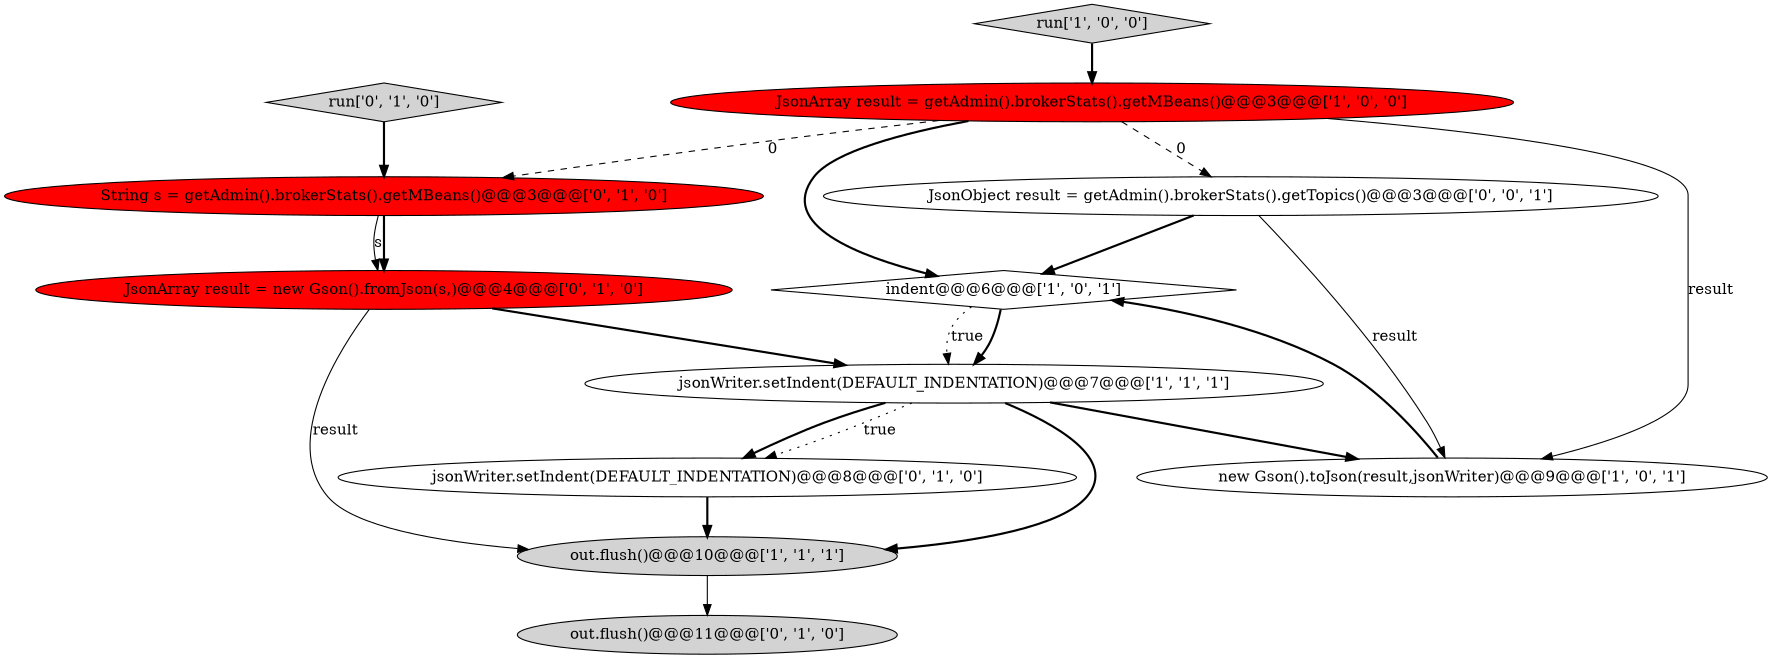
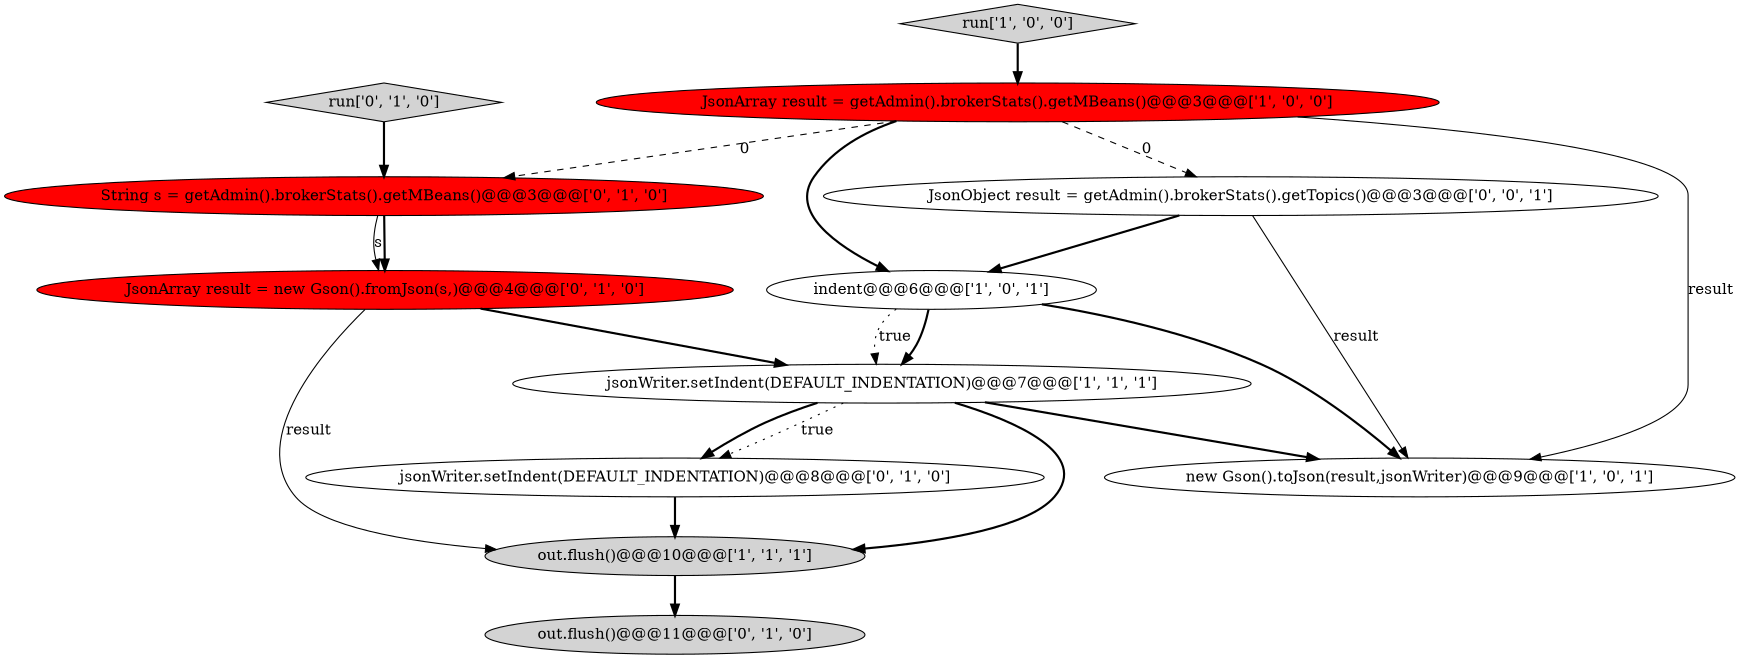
(1004, 290) -> (931, 290)
(1297, 348) -> (1228, 351)
(707, 590) -> (675, 590)
